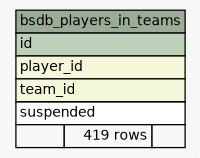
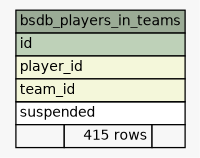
(116, 135) -> (116, 135)
